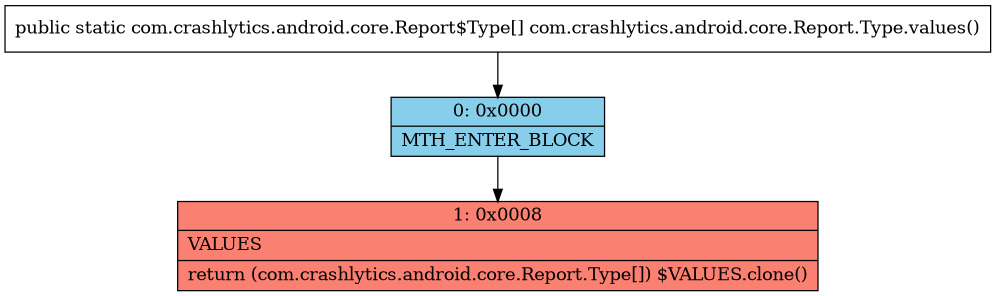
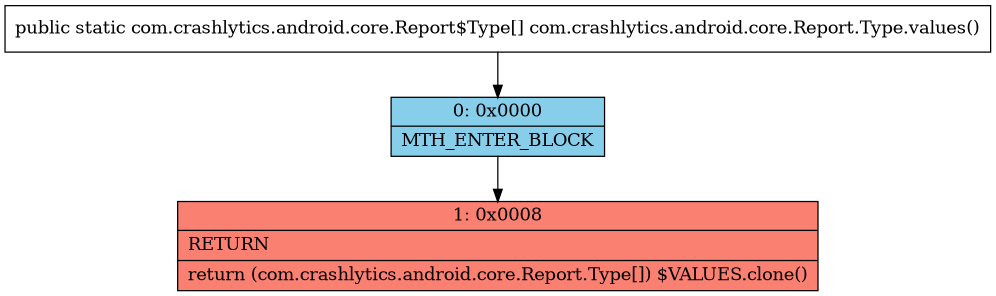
(225, 245) -> (229, 245)
